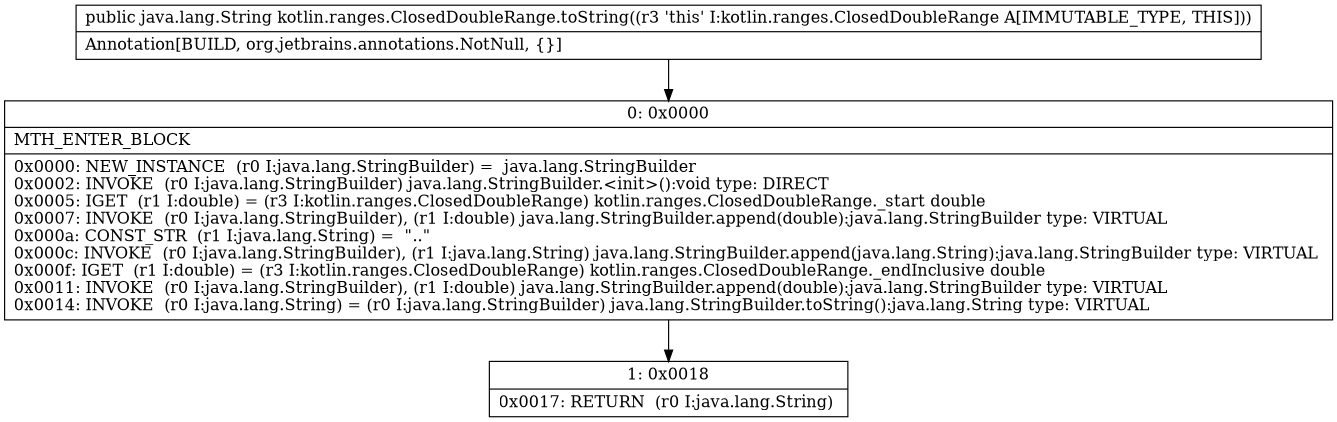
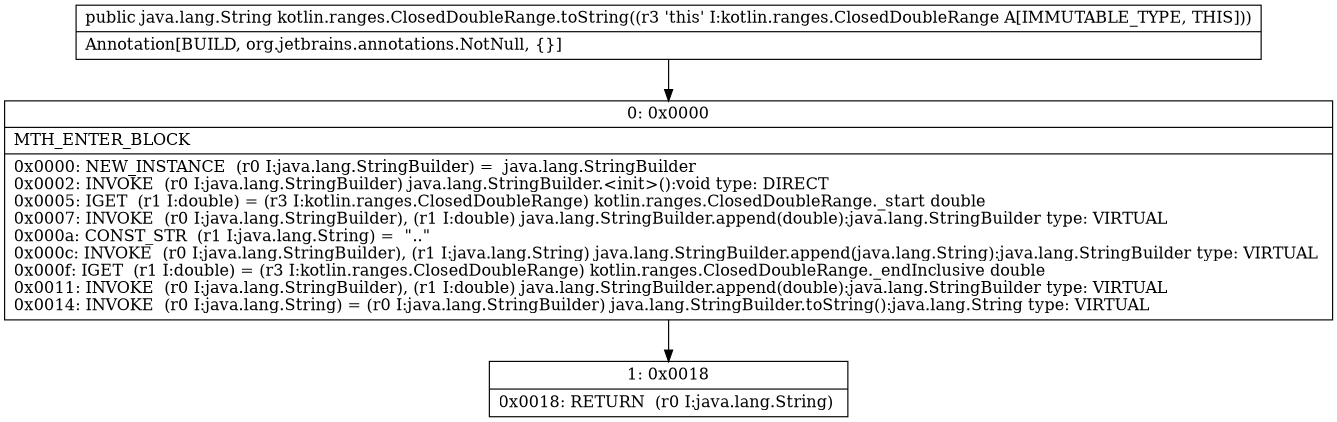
(669, 402) -> (669, 402)
